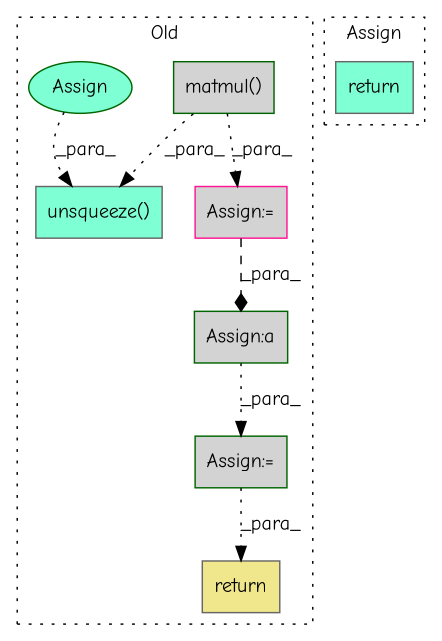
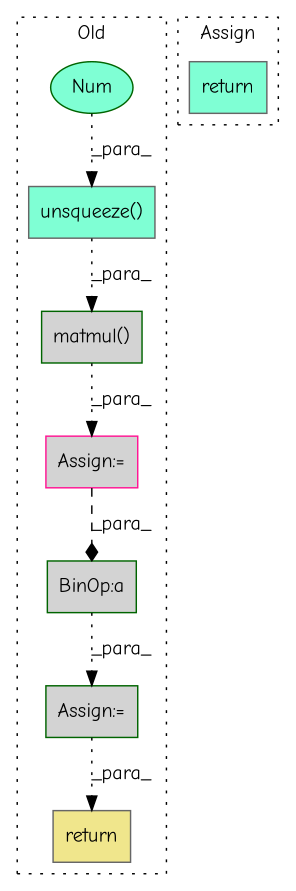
(80, 88) -> (92, 88)
(161, 143) -> (92, 268)
(241, 337) -> (92, 587)
